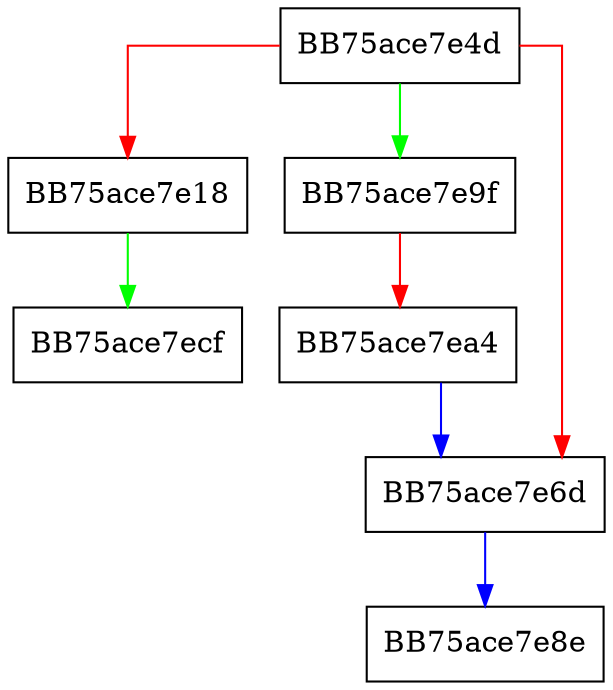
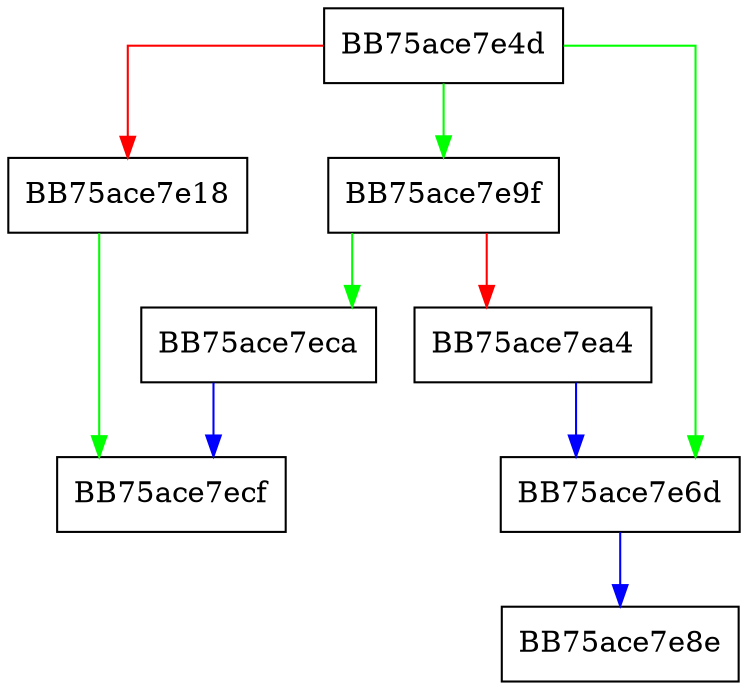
(562, 220) -> (696, 175)
none -> (259, 345)
